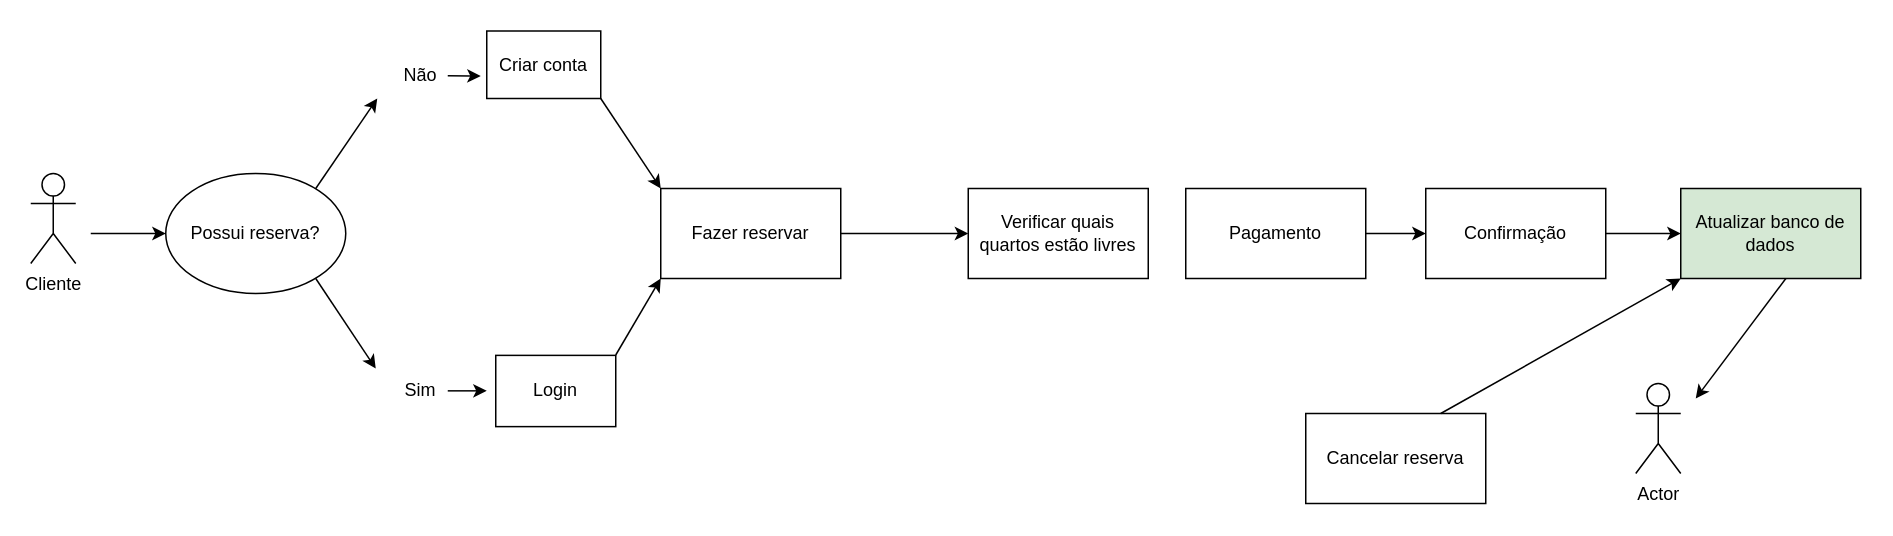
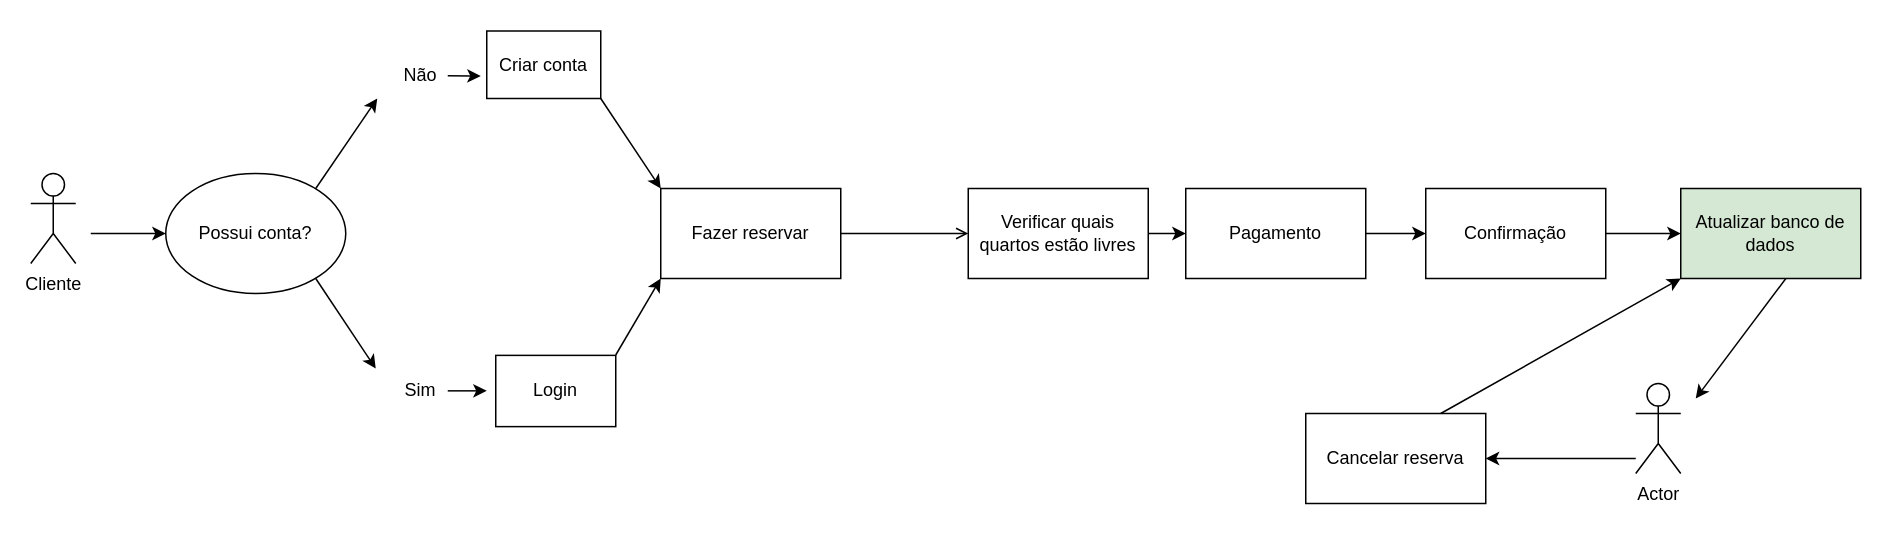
(256, 233) -> (256, 233)
(957, 233) -> (959, 233)
none -> (1162, 233)
none -> (1566, 458)
